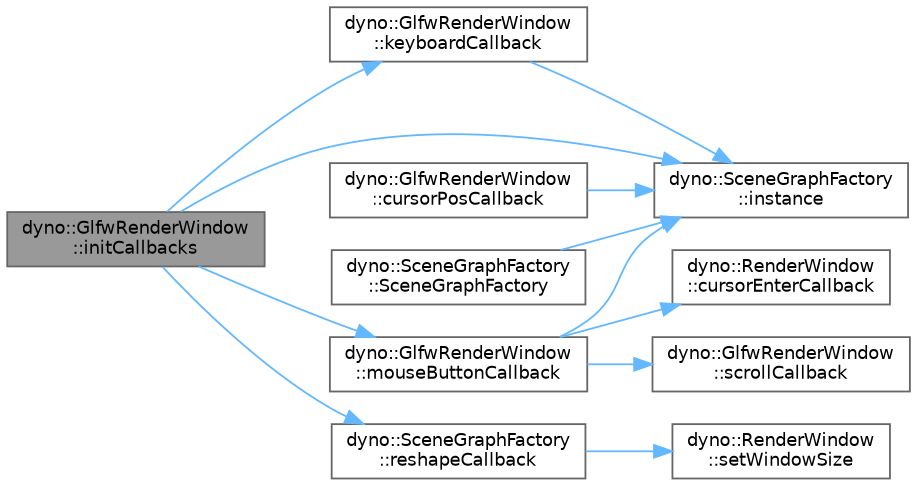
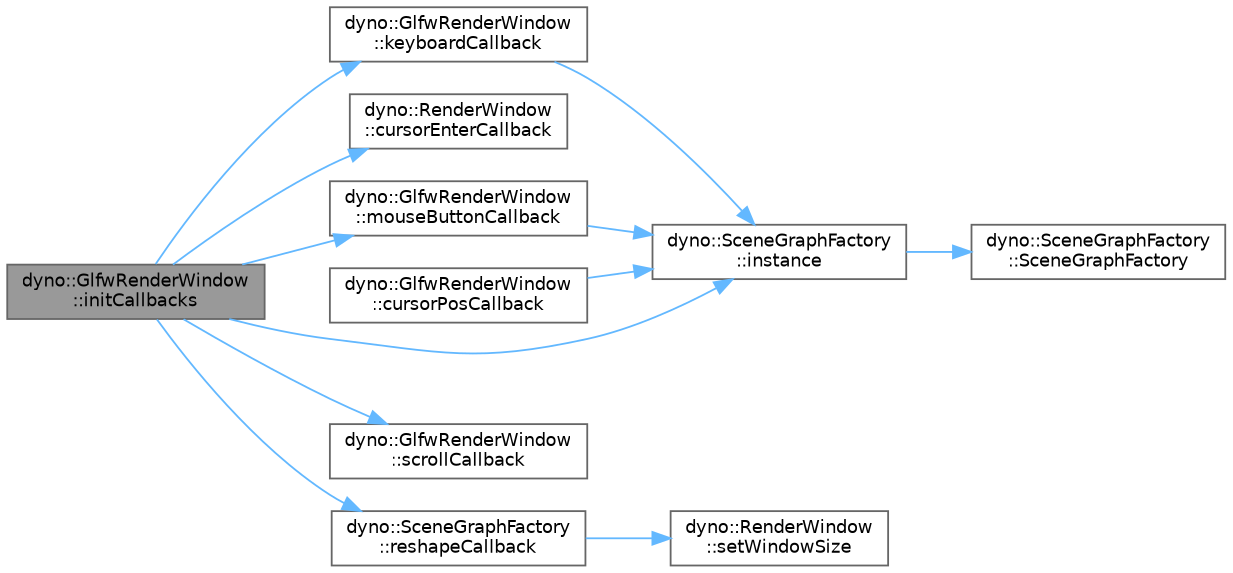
(611, 236) -> (930, 252)
(611, 323) -> (259, 205)
(611, 364) -> (275, 371)
